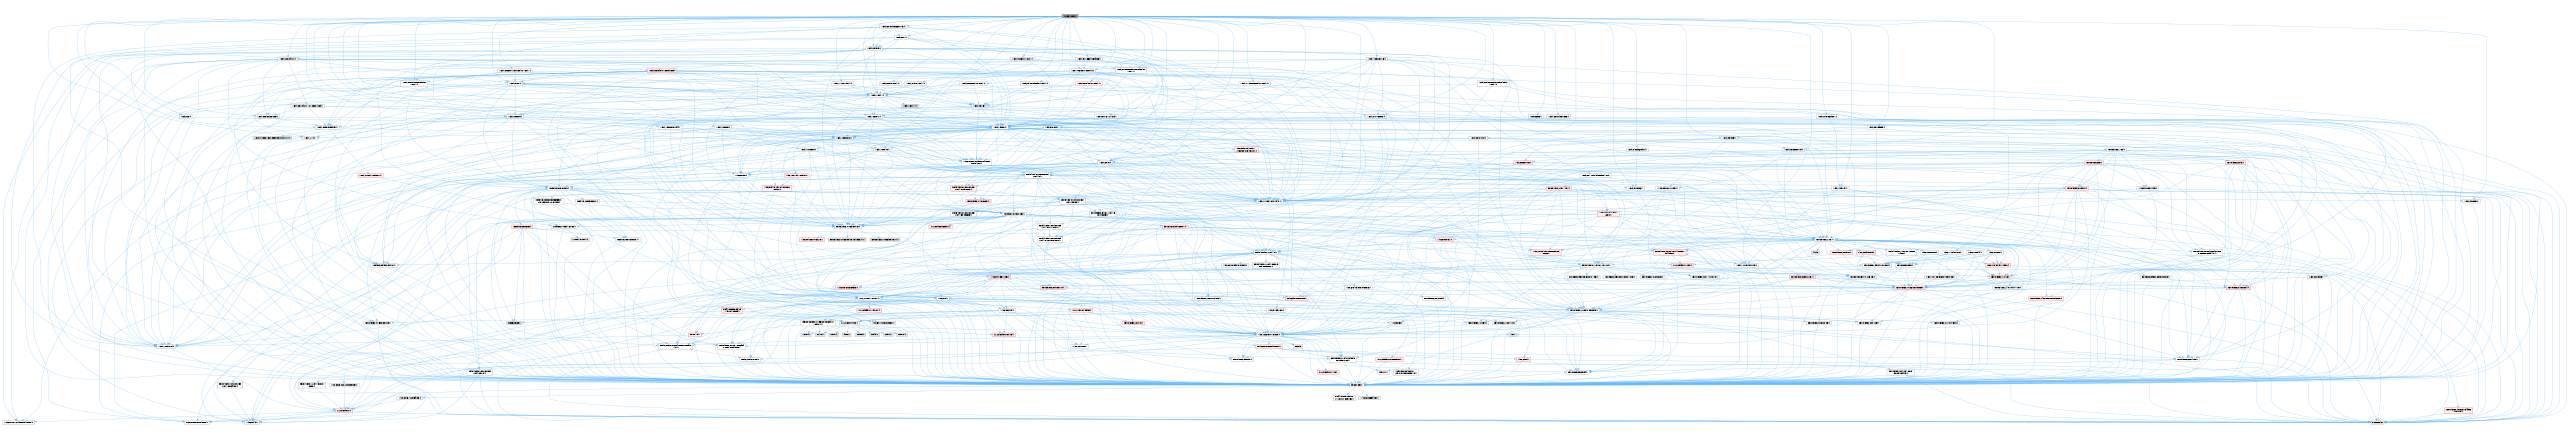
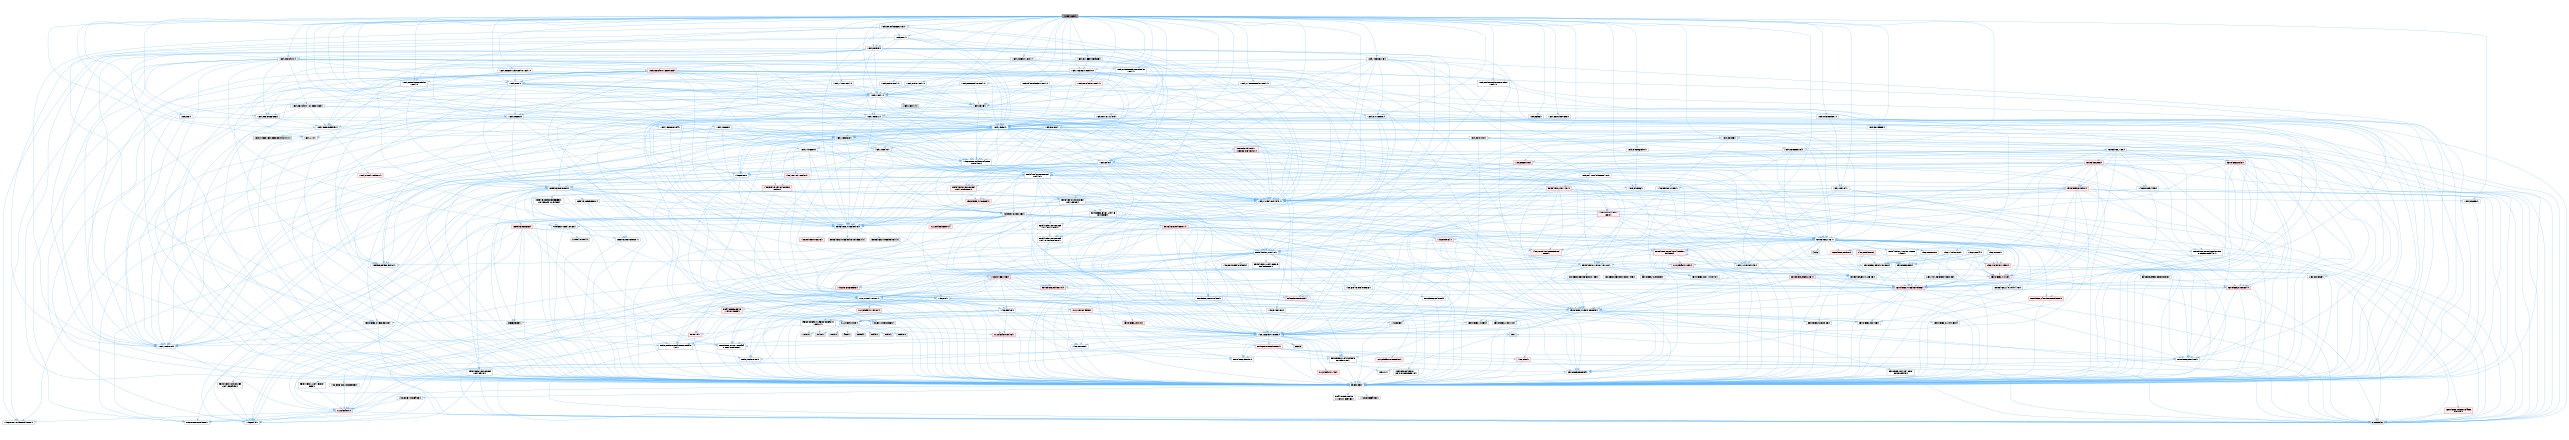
(963, 214) -> none
